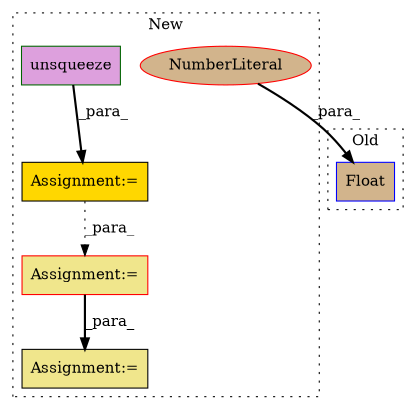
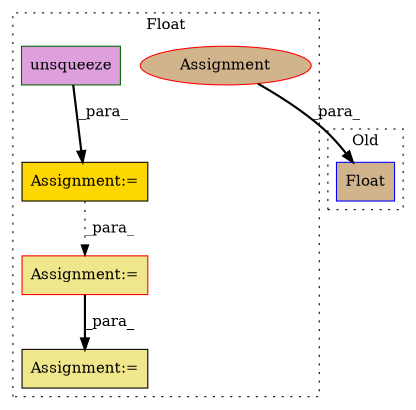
(166, 25) -> (166, 25)
(226, 66) -> (226, 66)
